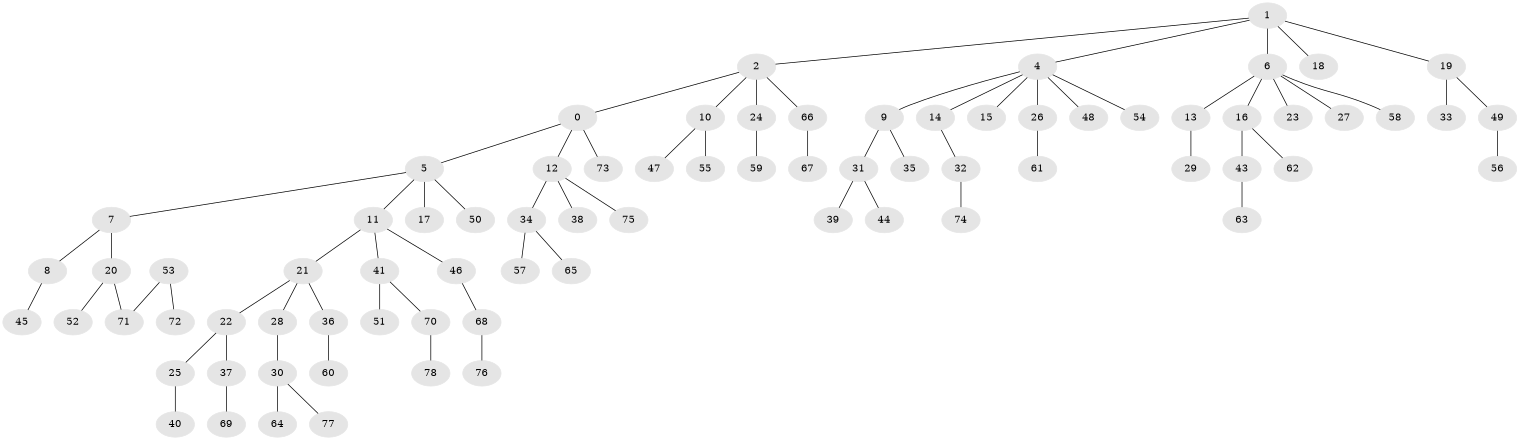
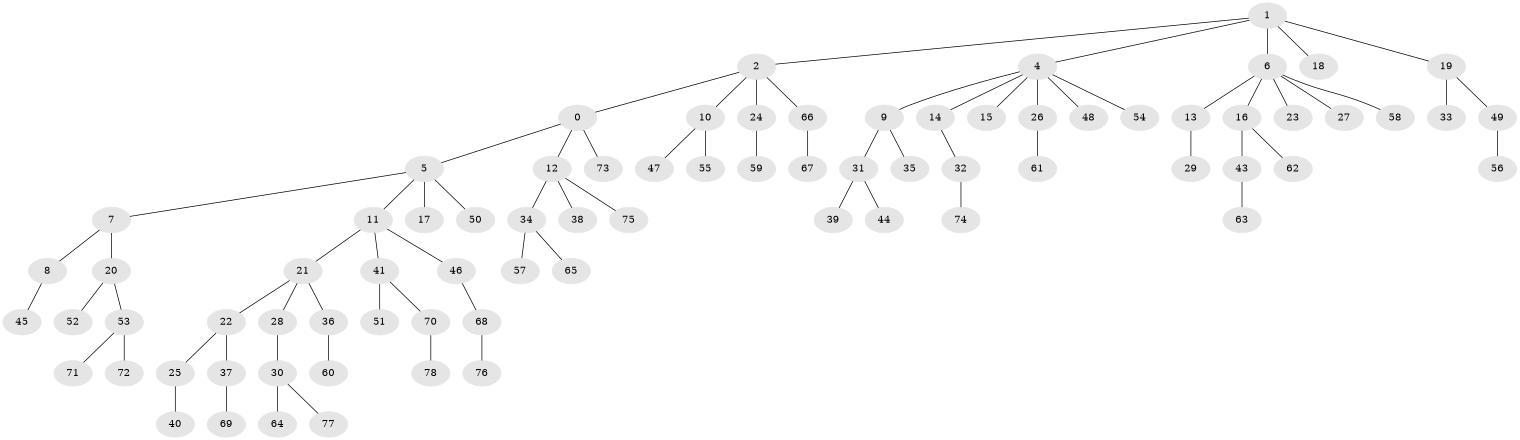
(118, 297) -> (118, 297)
